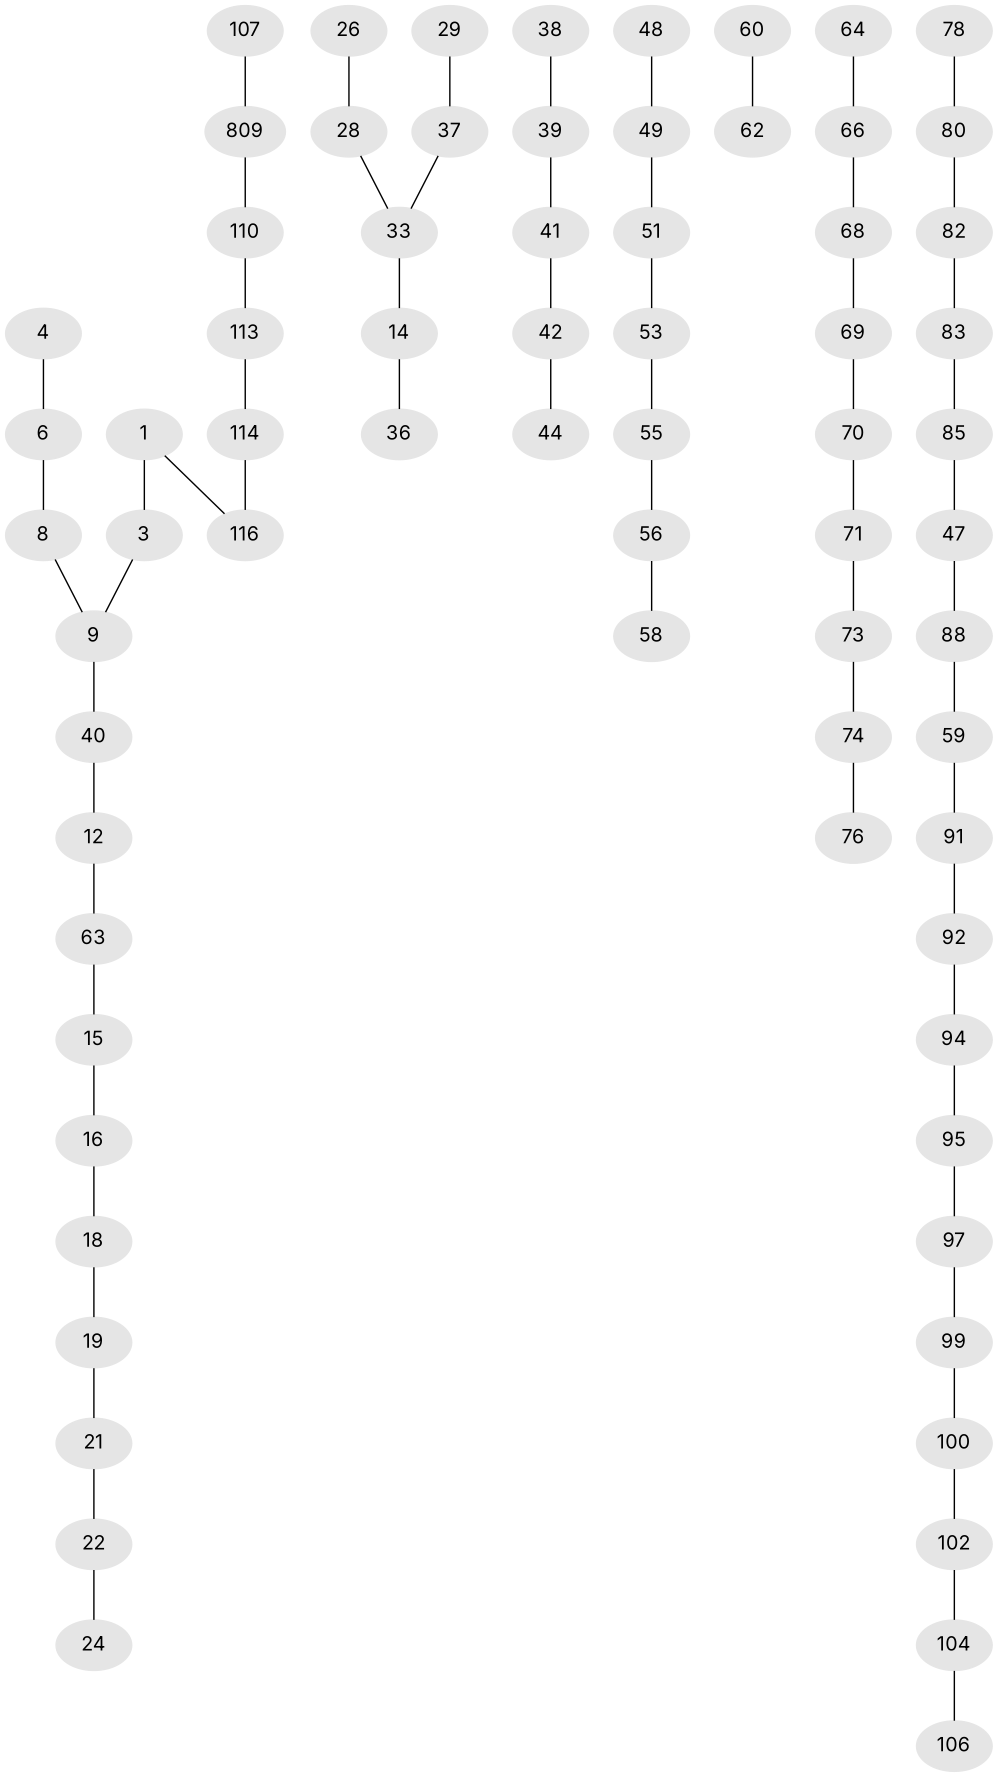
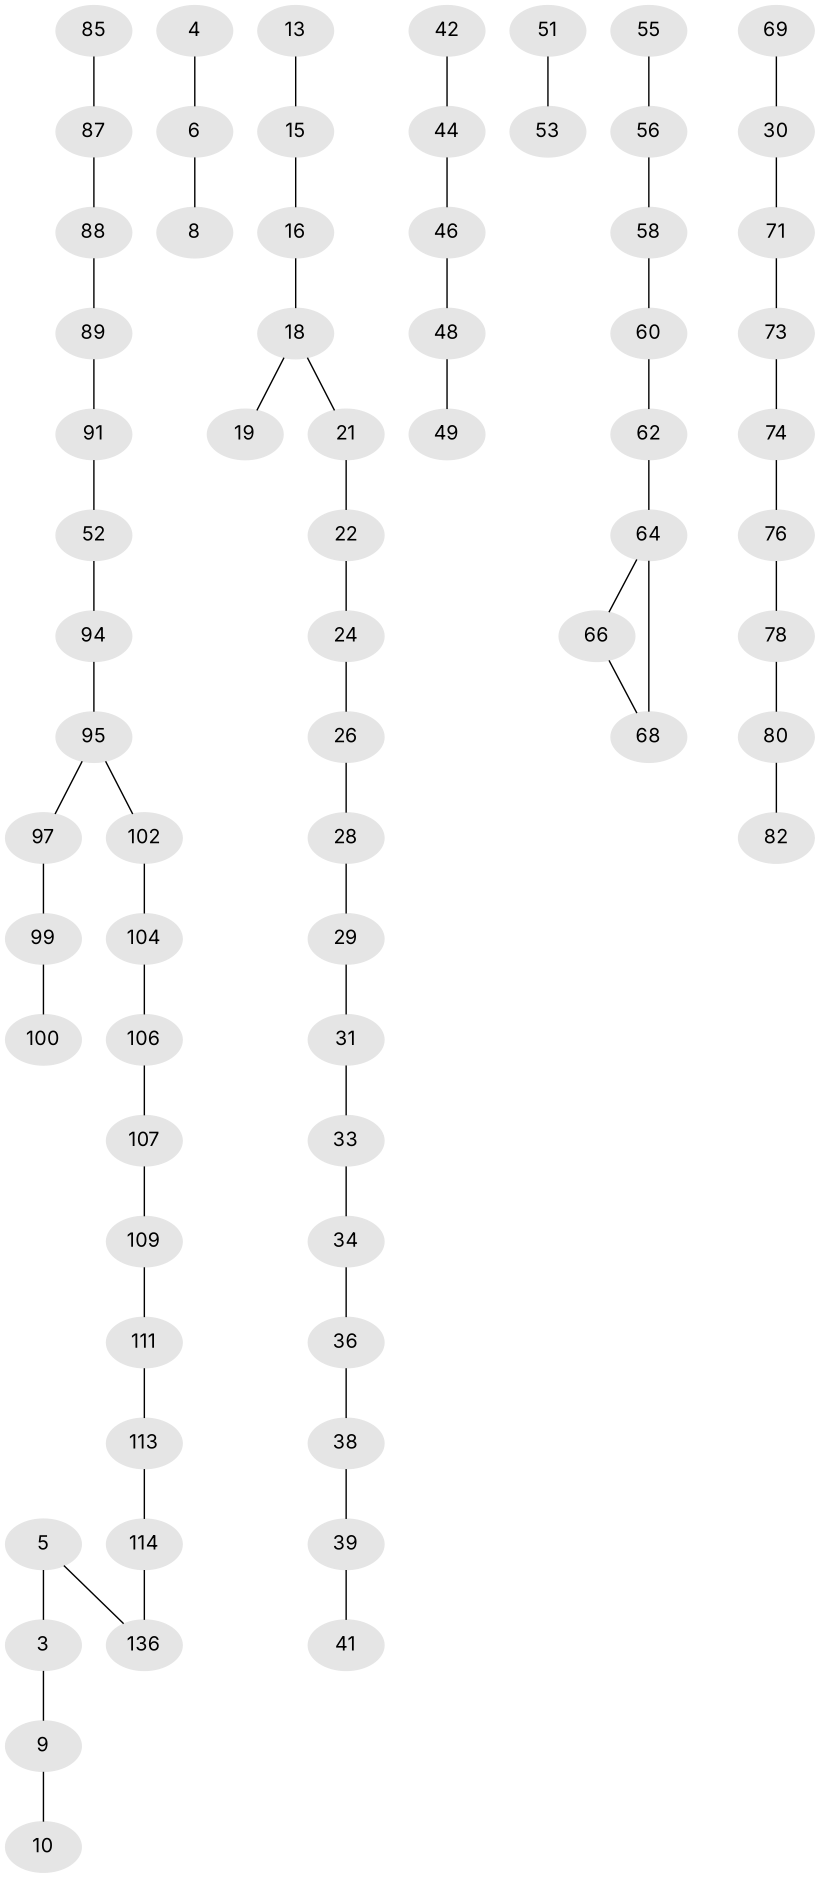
(245, 132) -> (144, 1242)
(450, 132) -> (346, 1040)
(374, 182) -> (346, 889)
(652, 182) -> none
(245, 233) -> (144, 1343)
none -> (447, 233)
(551, 283) -> none
none -> (649, 283)
(853, 283) -> (649, 636)
(399, 334) -> (346, 1242)
(954, 334) -> none
(652, 384) -> none
(144, 434) -> (43, 1544)
(853, 434) -> (776, 132)
none -> (649, 485)
(245, 535) -> (144, 1645)
(954, 535) -> (94, 132)
(69, 586) -> none
none -> (776, 586)
none -> (346, 687)
(94, 737) -> (43, 1847)
(954, 737) -> (94, 334)
(94, 838) -> none
(94, 939) -> (296, 31)
(954, 939) -> (94, 535)
none -> (144, 1090)
(94, 1393) -> (321, 384)
none -> (346, 1393)
(954, 1494) -> (119, 788)
